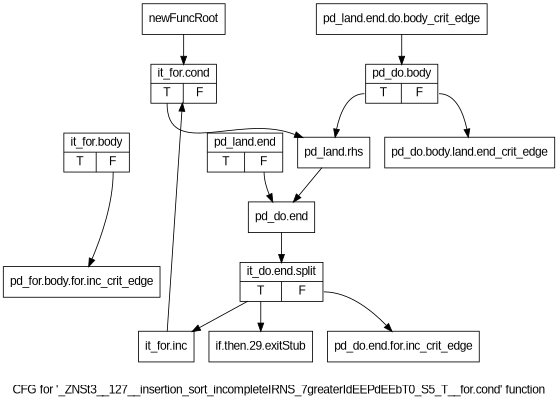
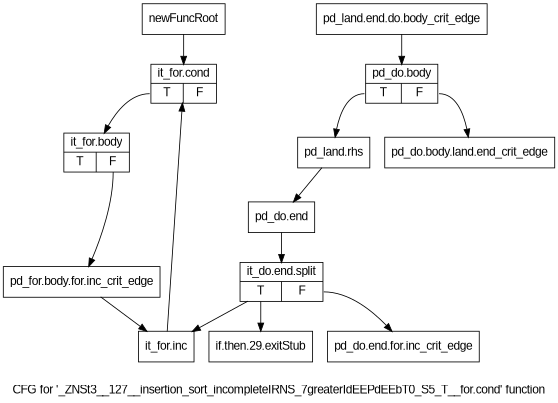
(222, 131) -> (125, 104)
(245, 153) -> none
none -> (120, 312)
